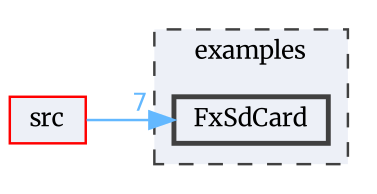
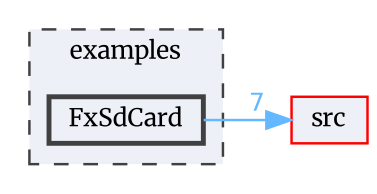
(118, 120) -> (238, 120)
